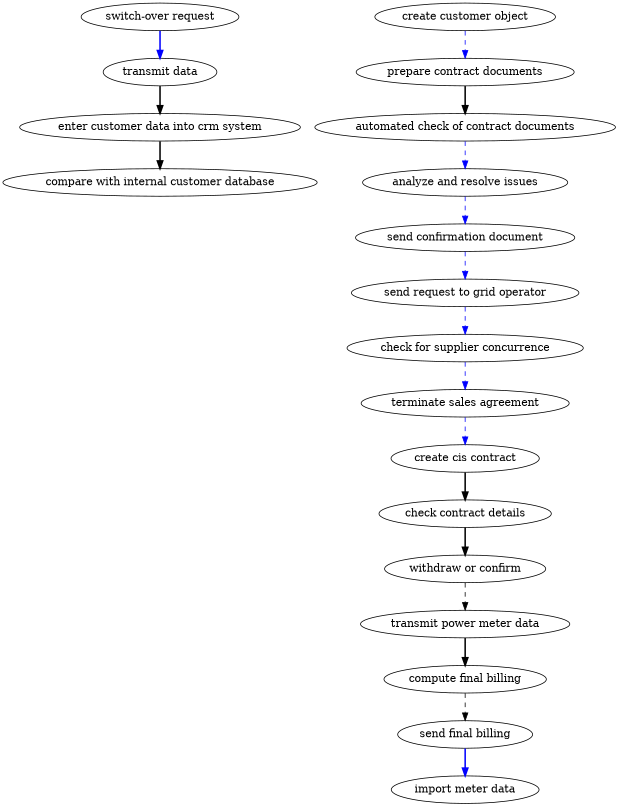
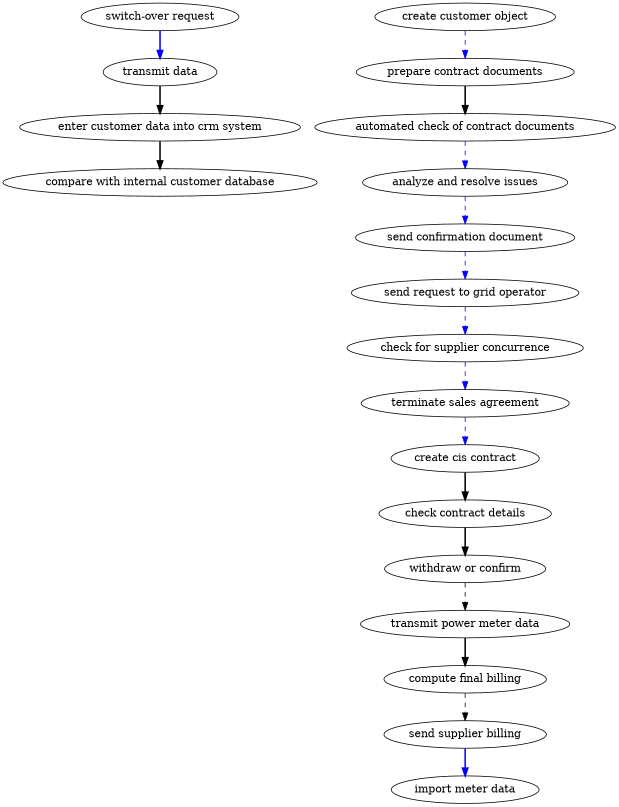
(465, 734) -> (465, 734)
